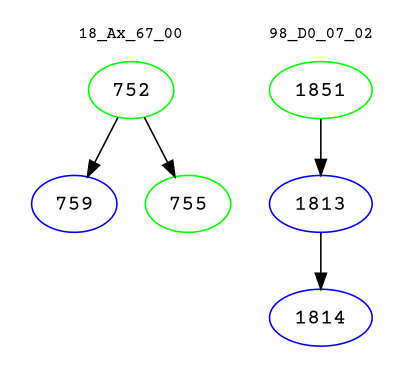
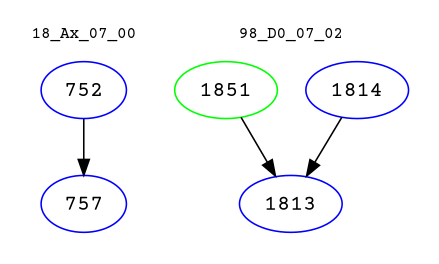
(131, 34) -> (85, 34)
(131, 90) -> (84, 90)
(74, 204) -> (84, 204)
(188, 204) -> none
(321, 253) -> (328, 140)
